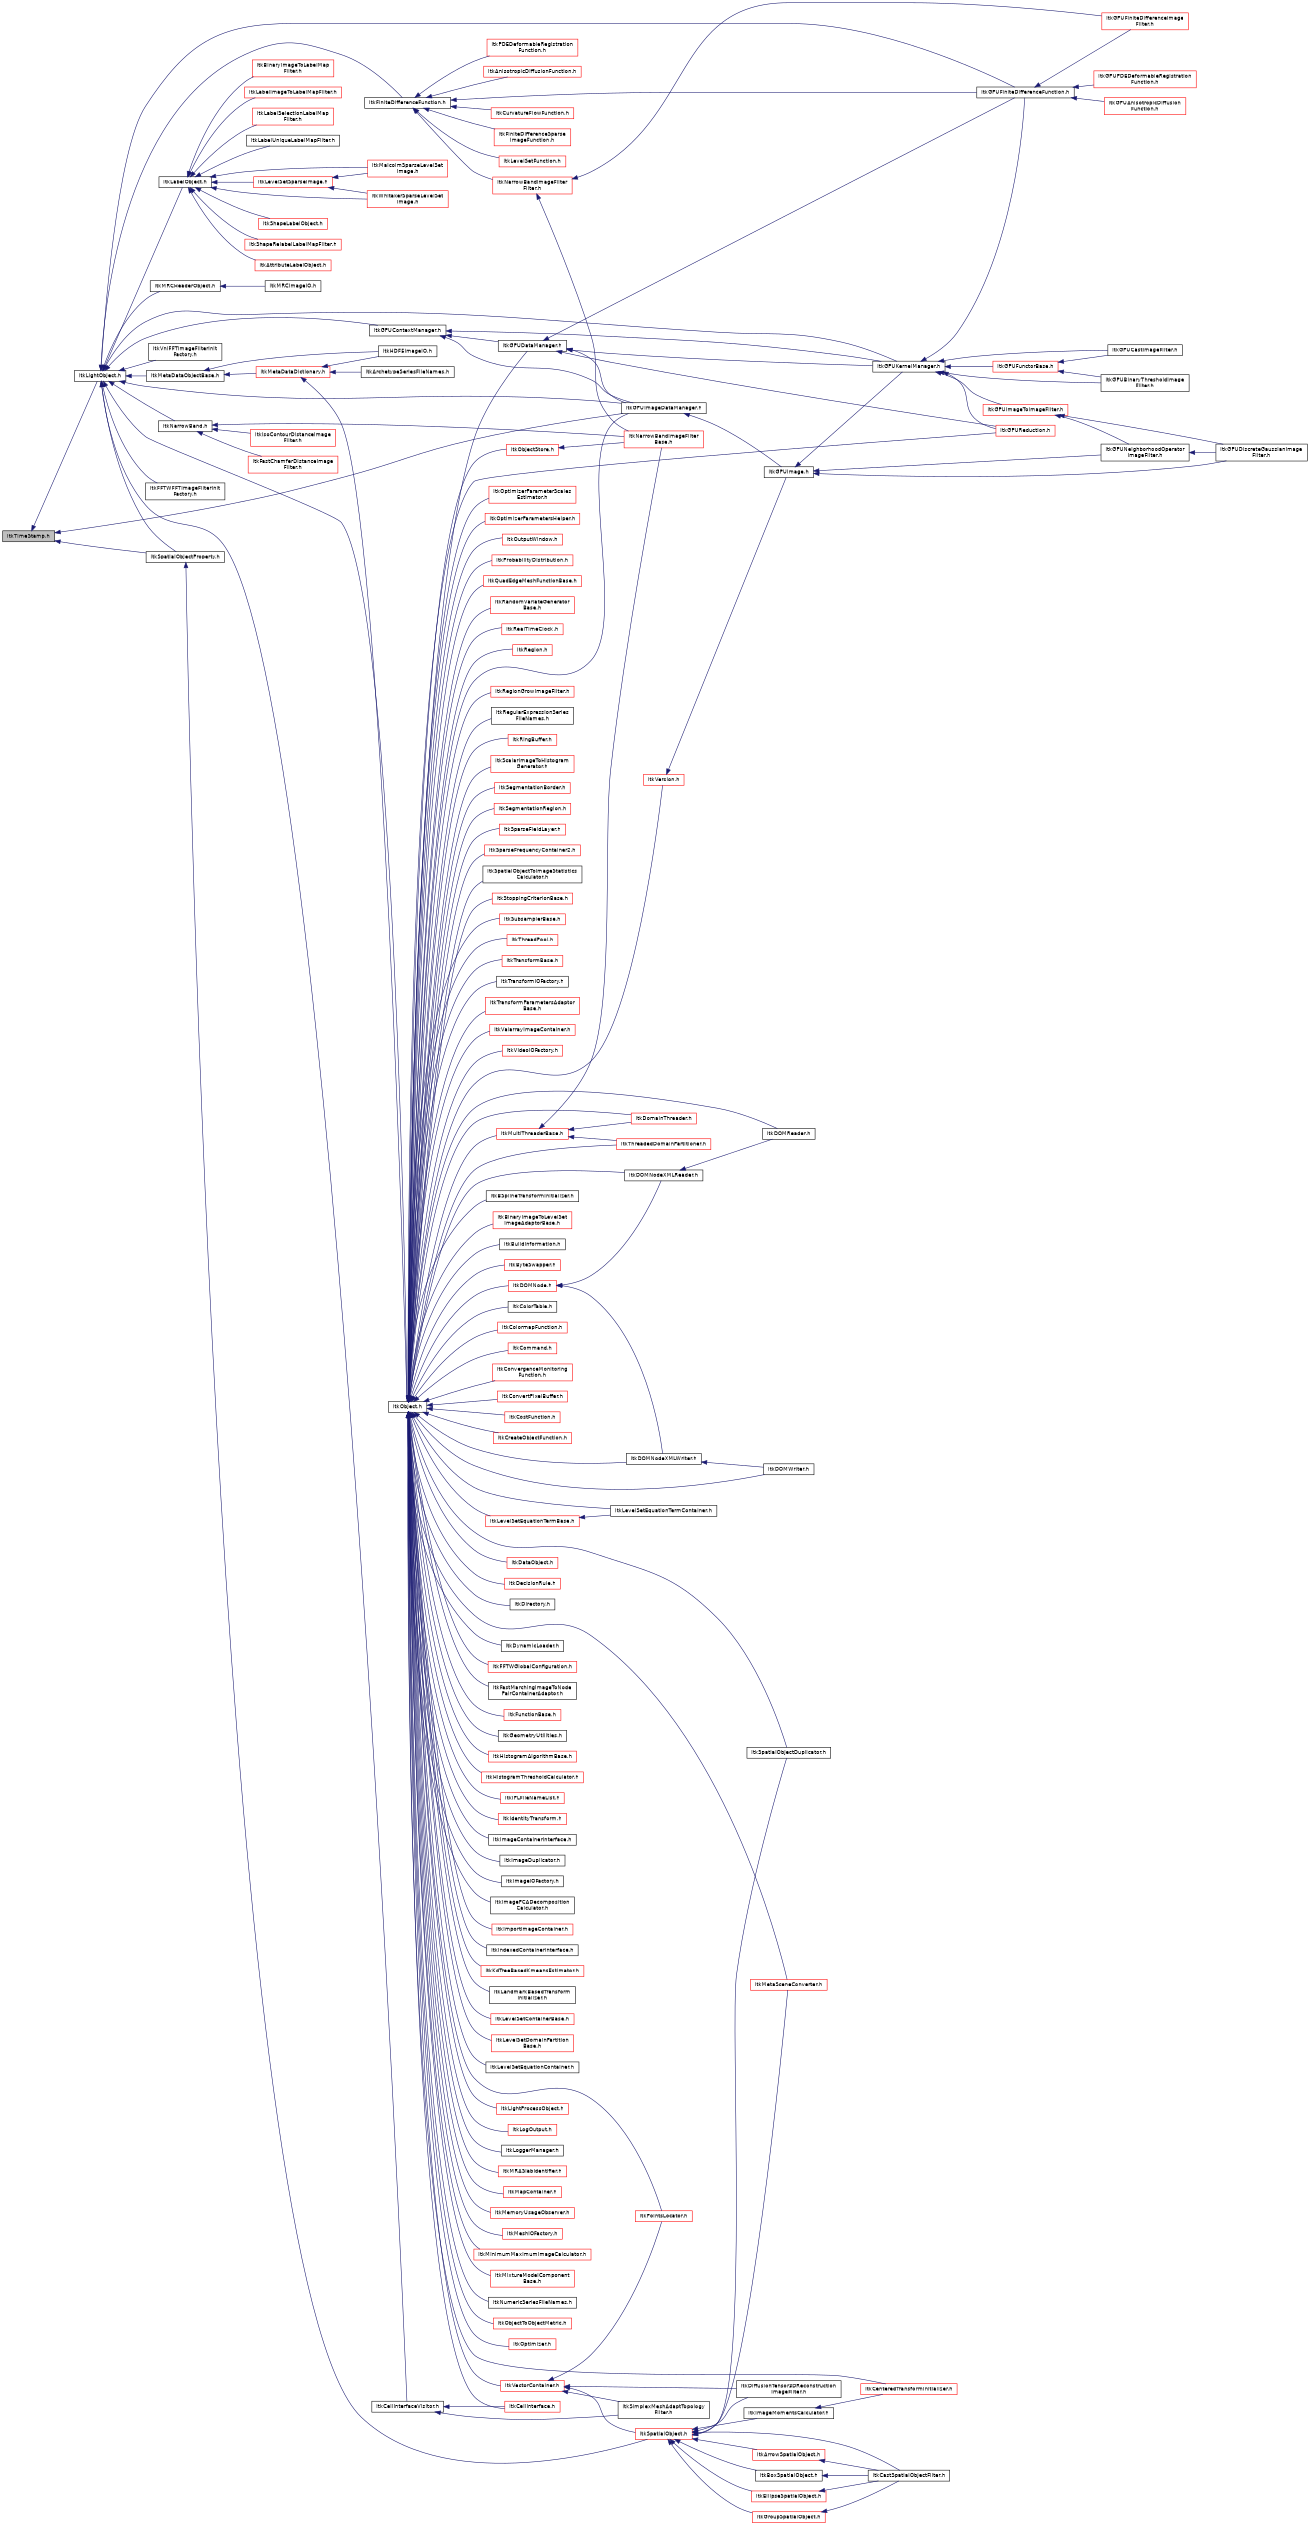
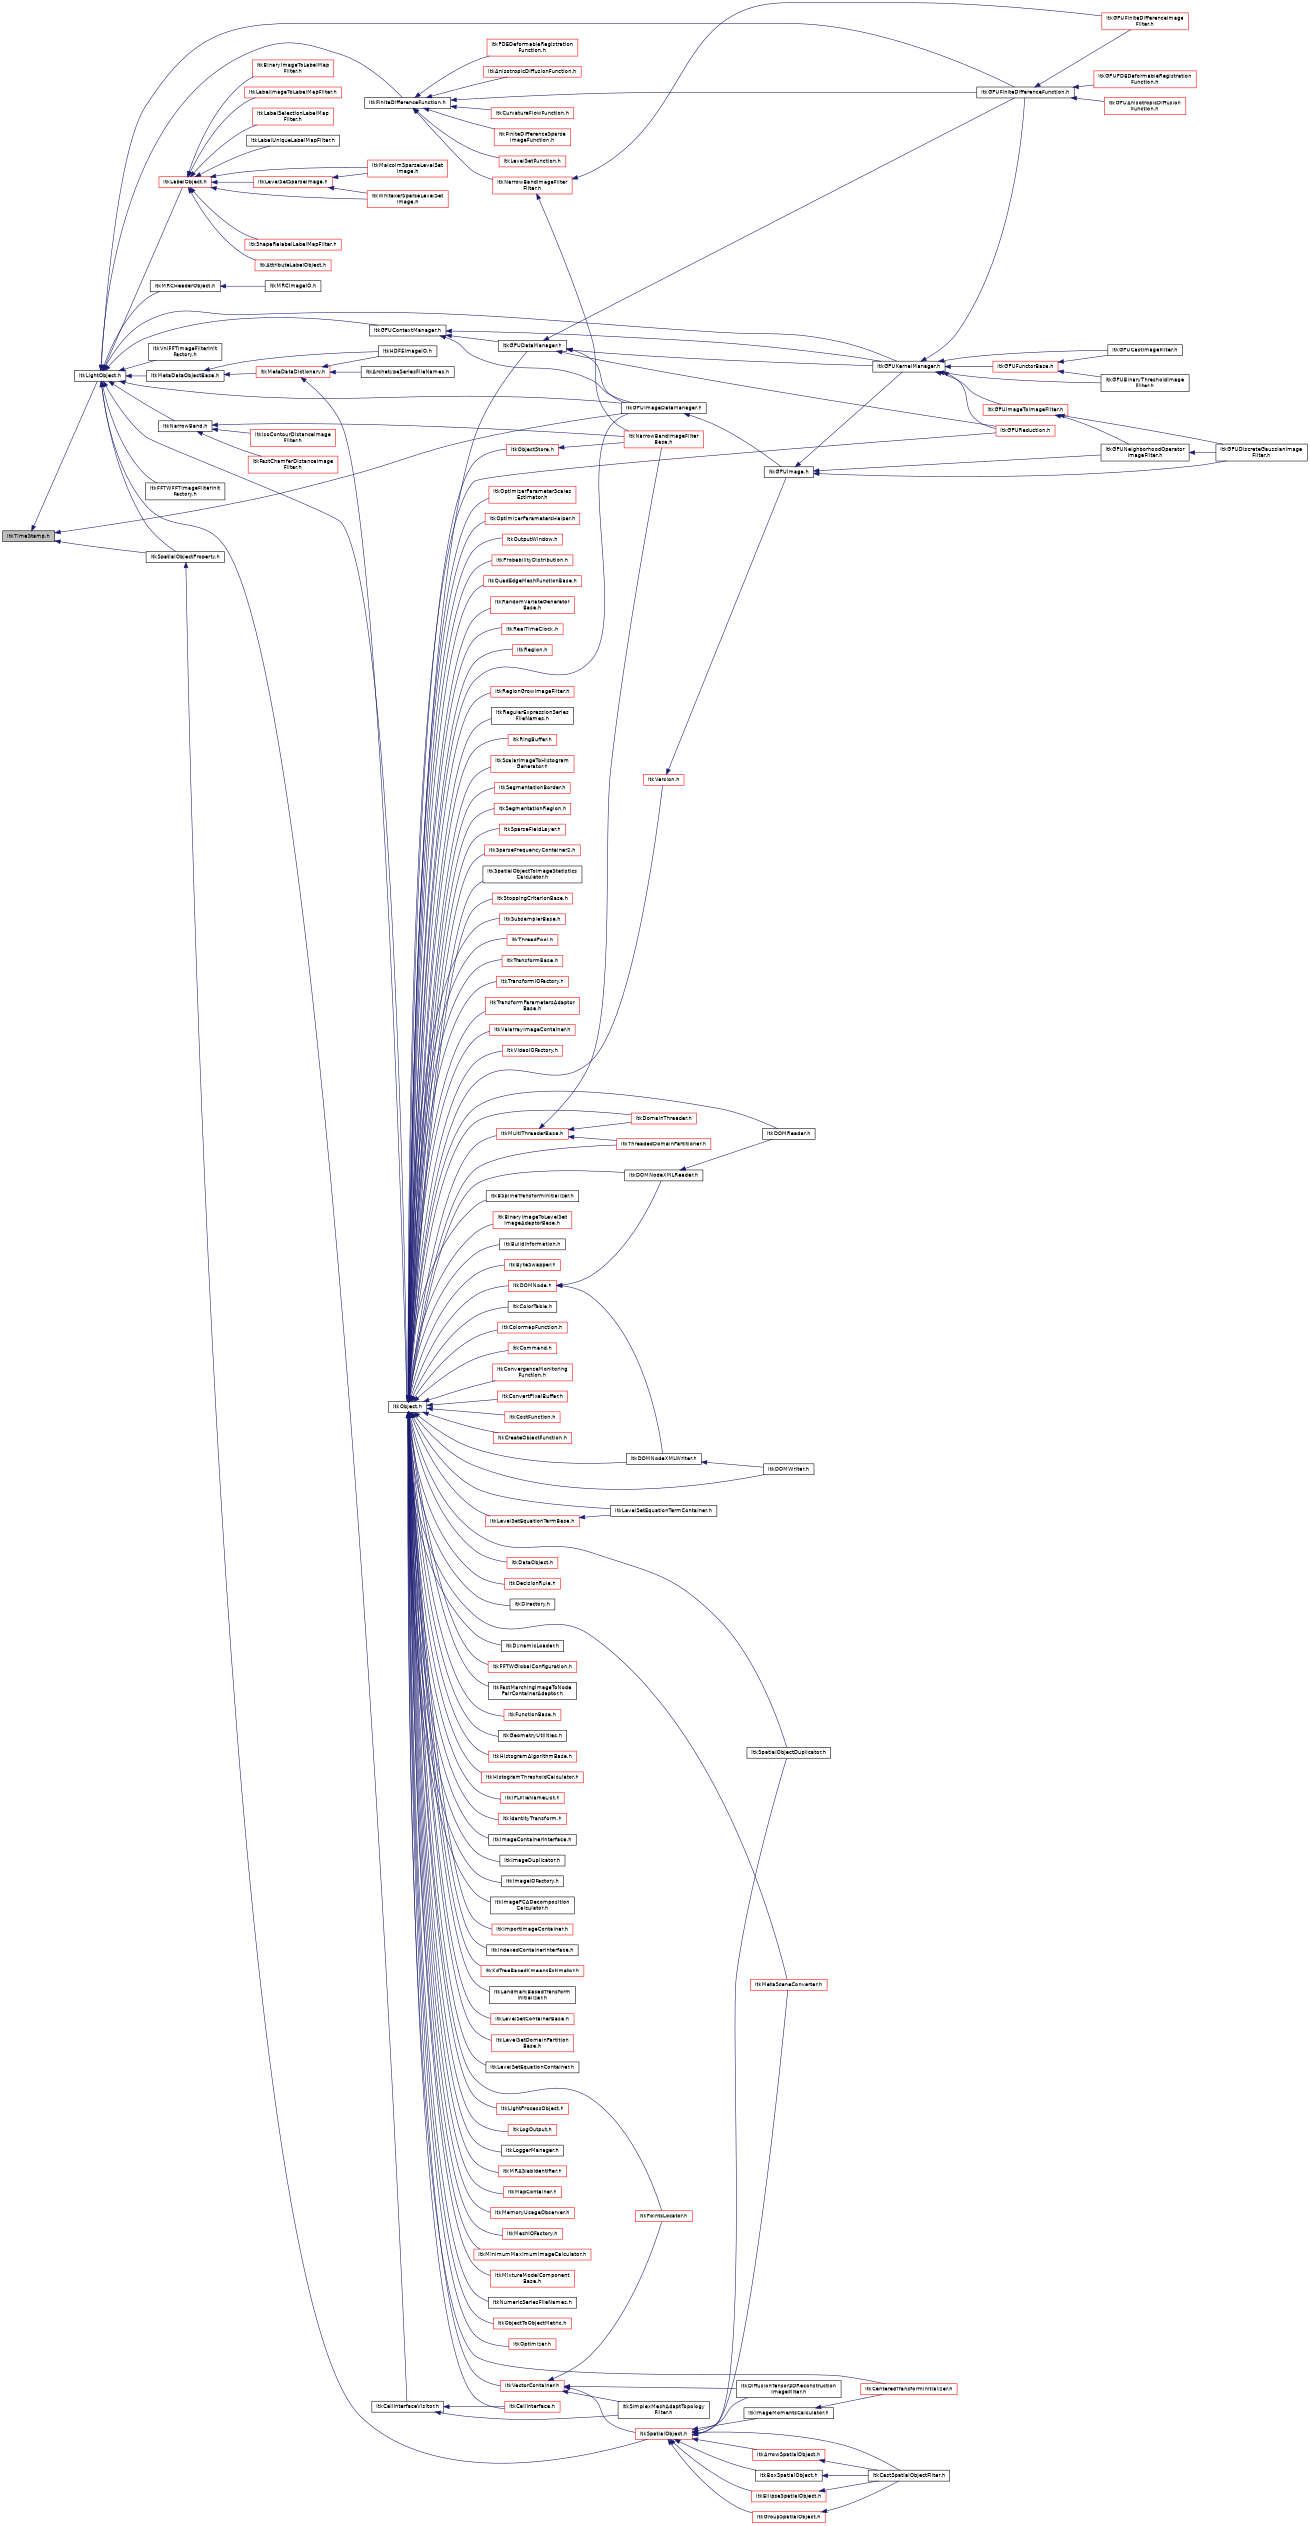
(185, 182) -> (185, 182)
(293, 224) -> none
(532, 982) -> (532, 982)
